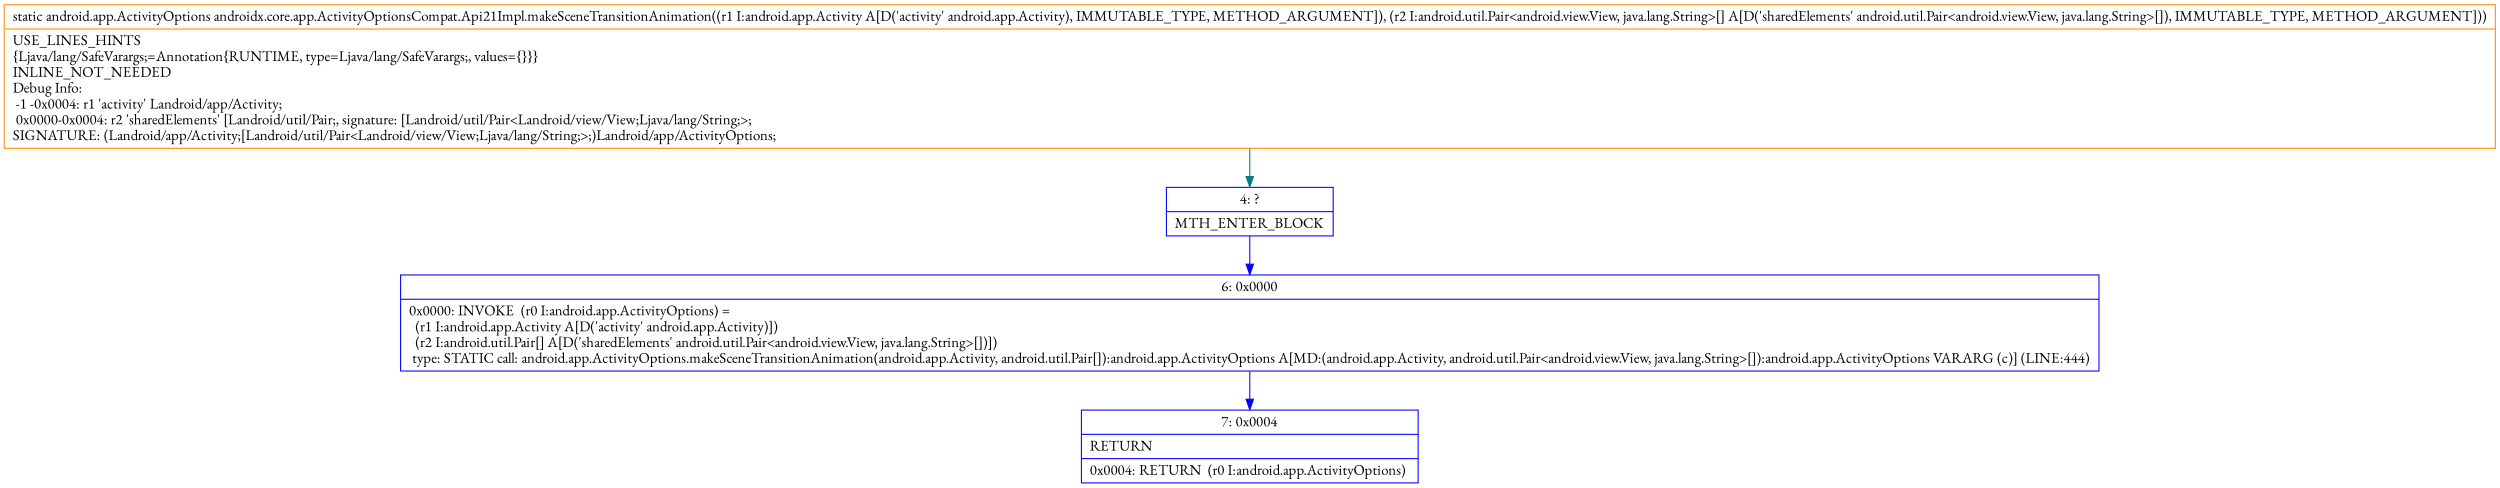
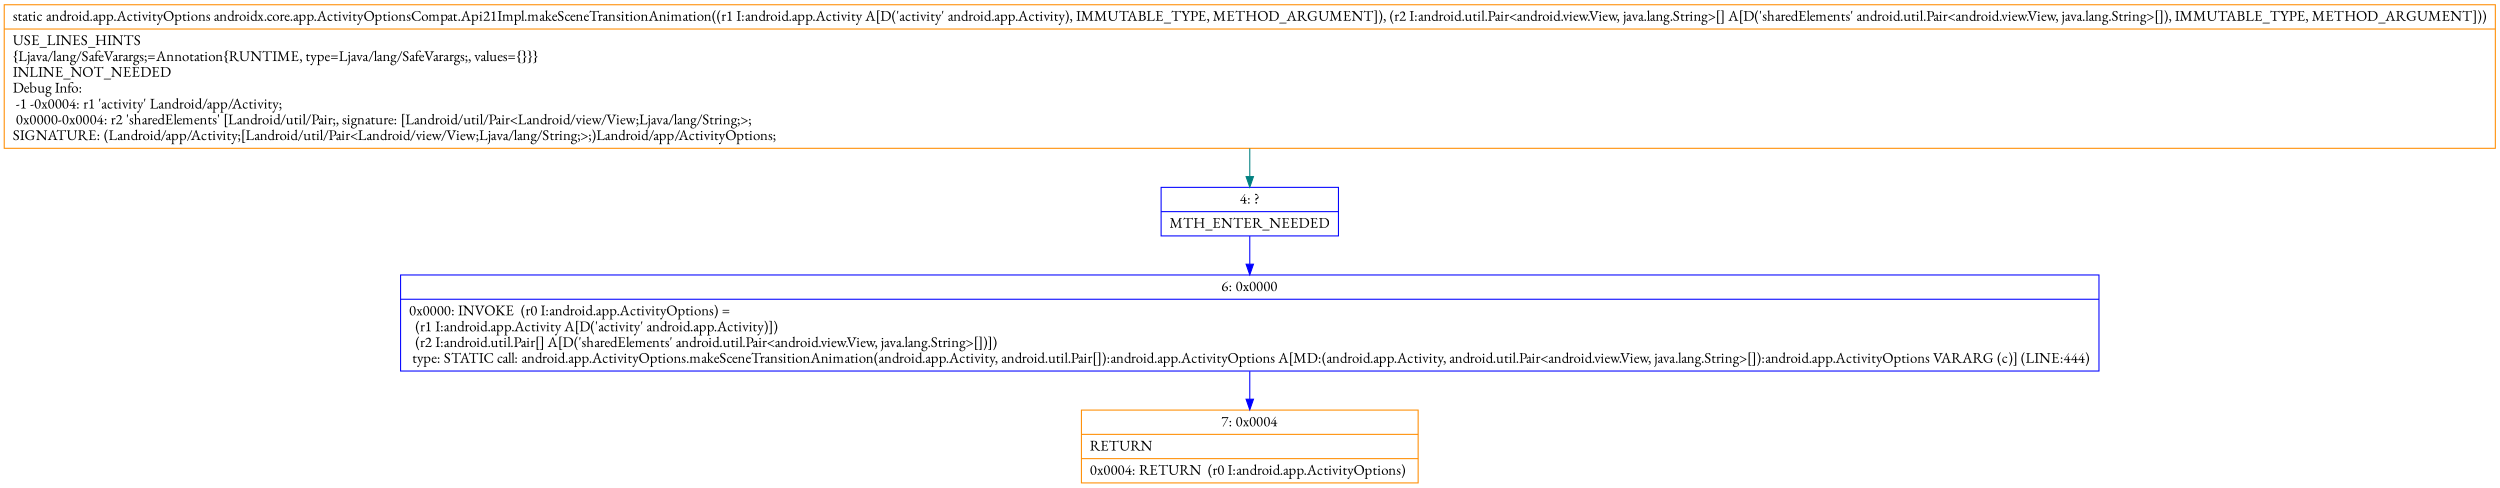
(1250, 223) -> (1250, 223)
(1250, 446) -> (1250, 446)
